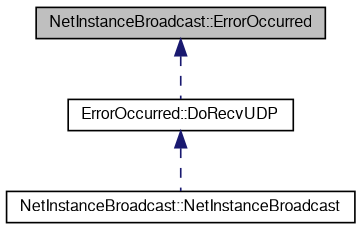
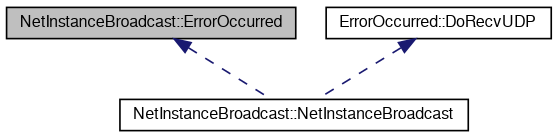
(181, 78) -> (230, 73)
